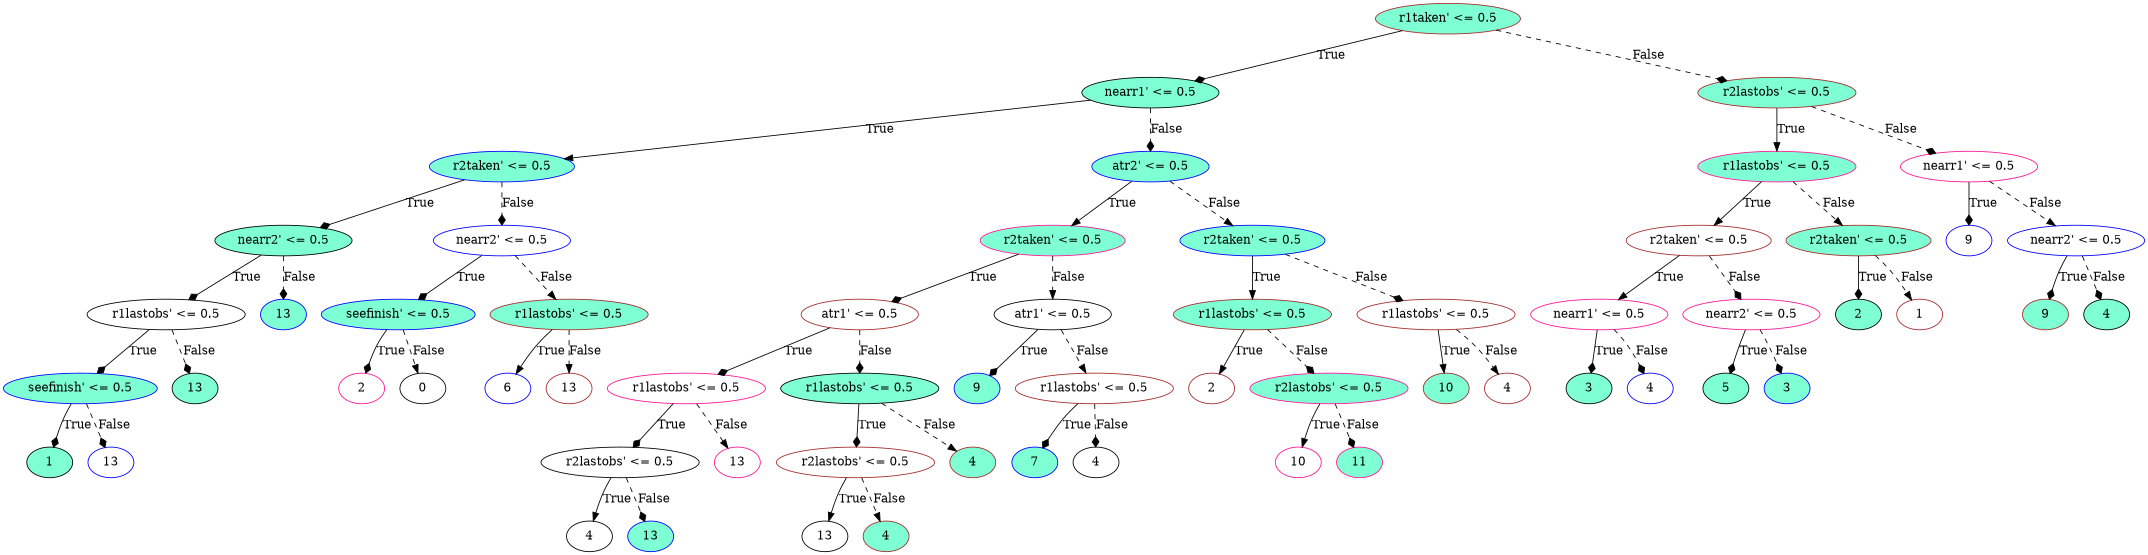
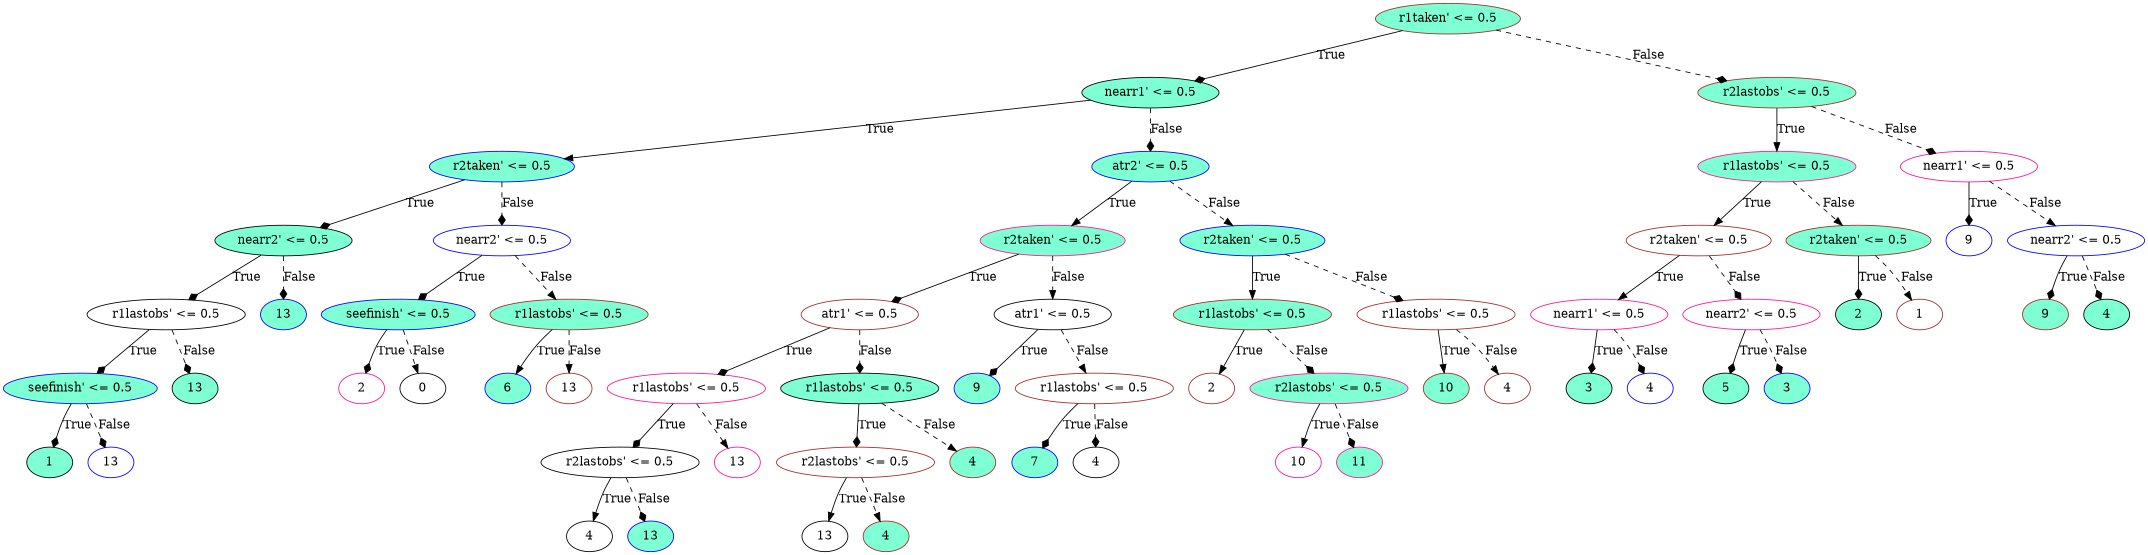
(508, 388) -> (508, 388)
